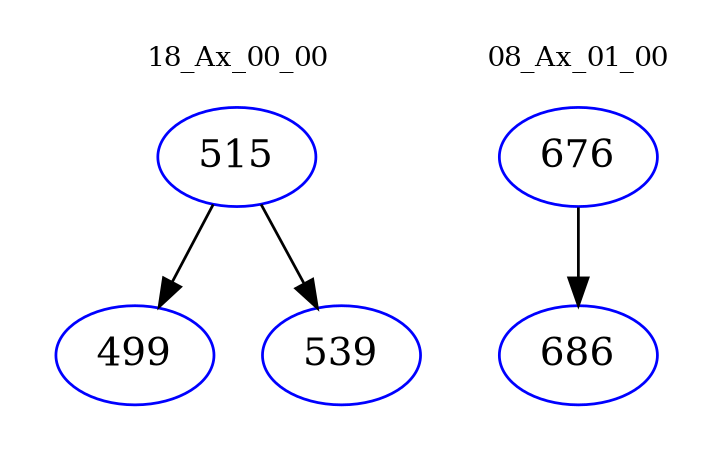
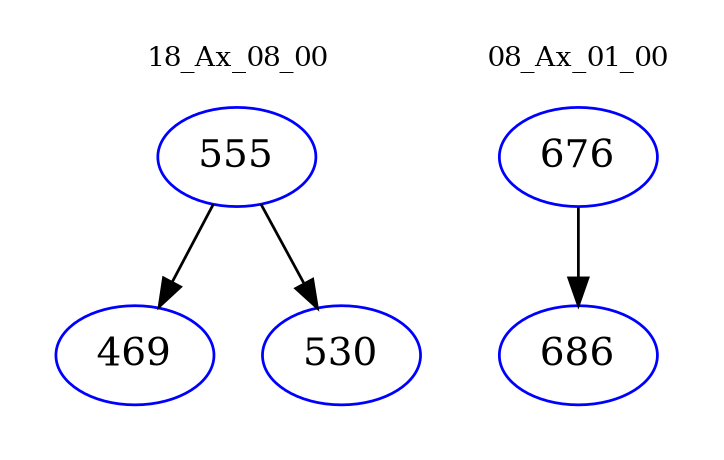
(238, 59) -> (238, 59)
(237, 157) -> (237, 157)
(135, 355) -> (135, 355)
(342, 355) -> (342, 355)
